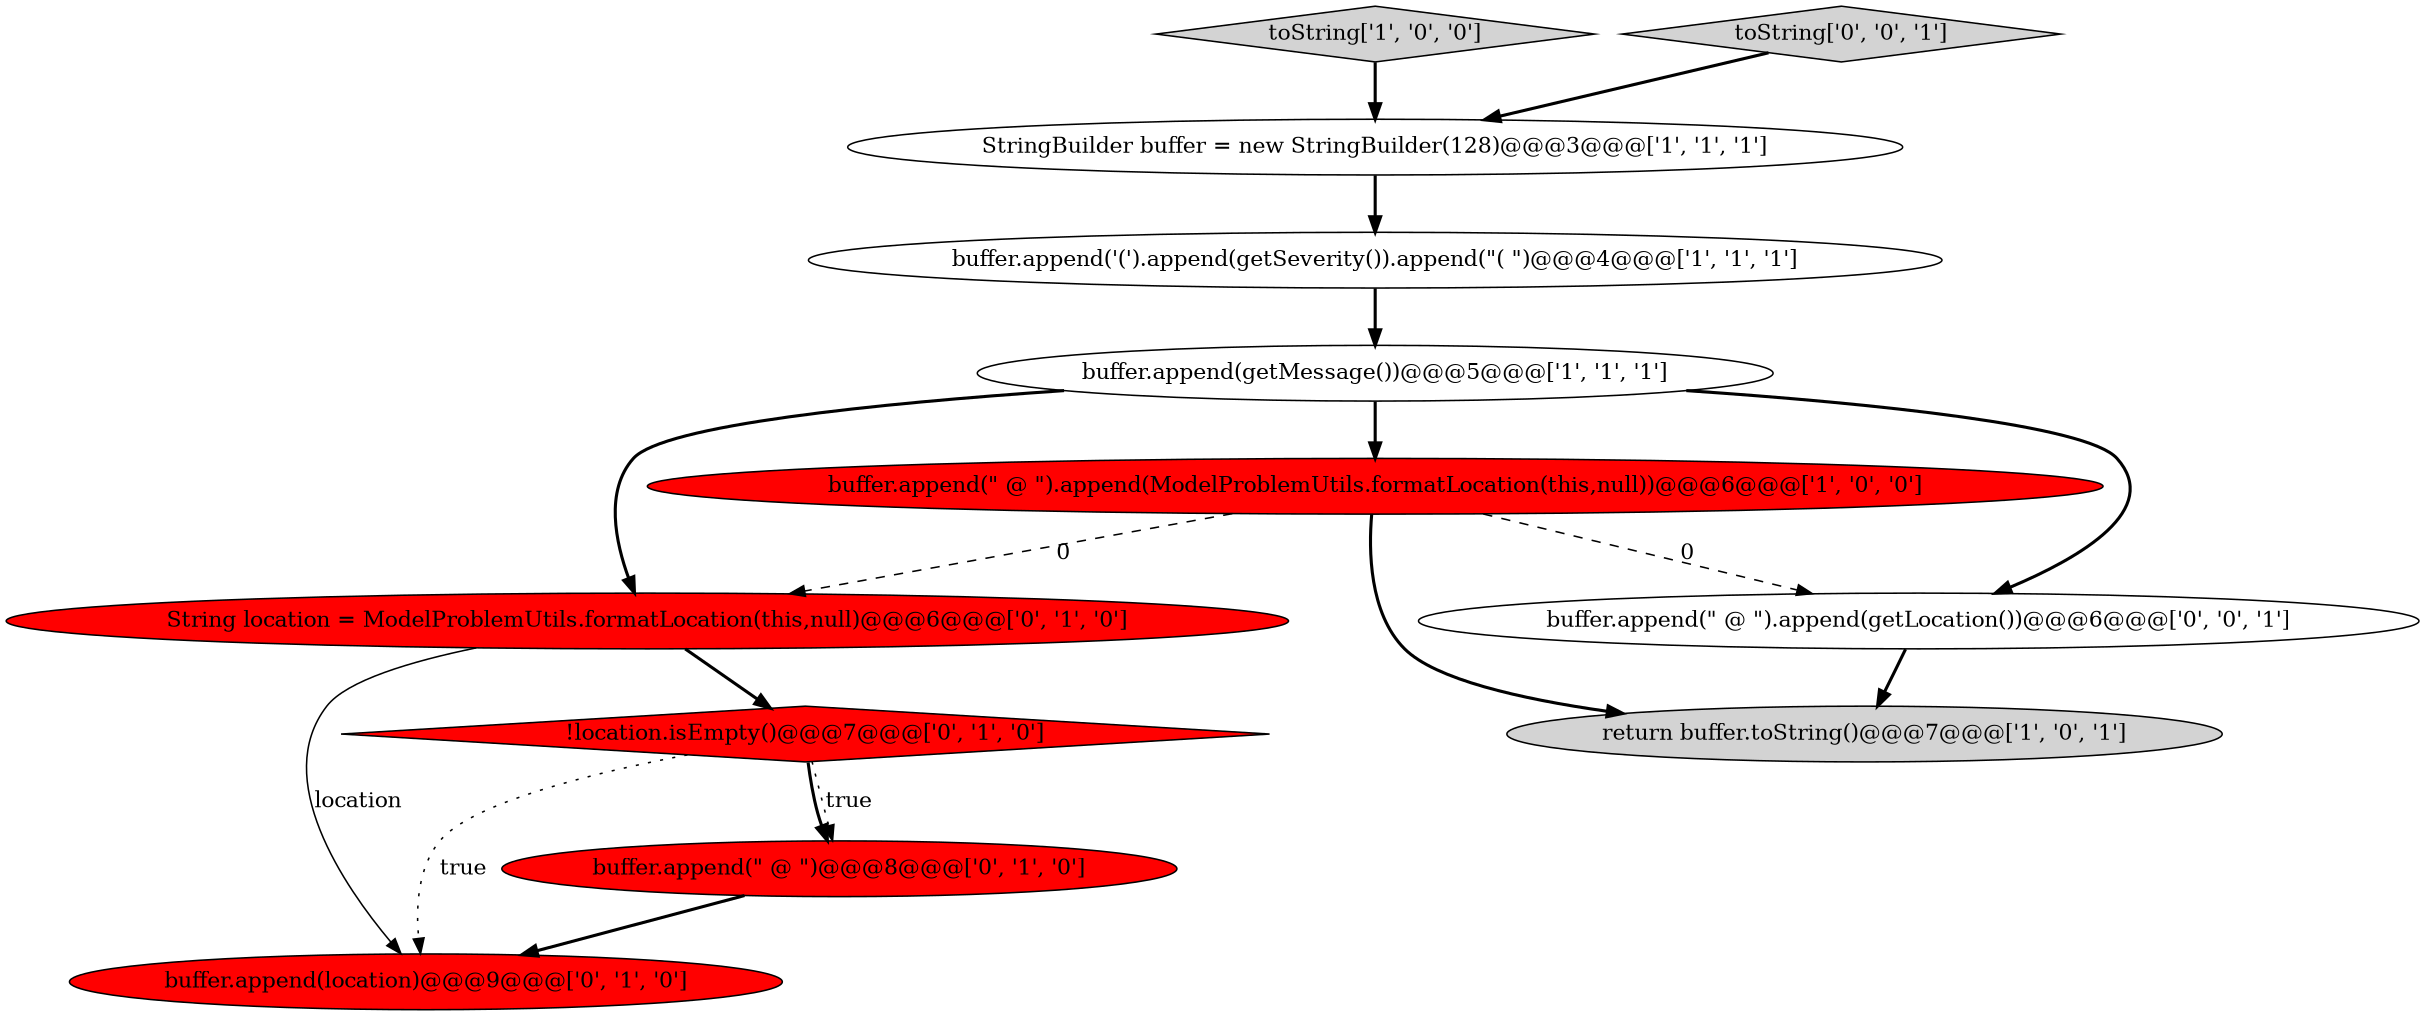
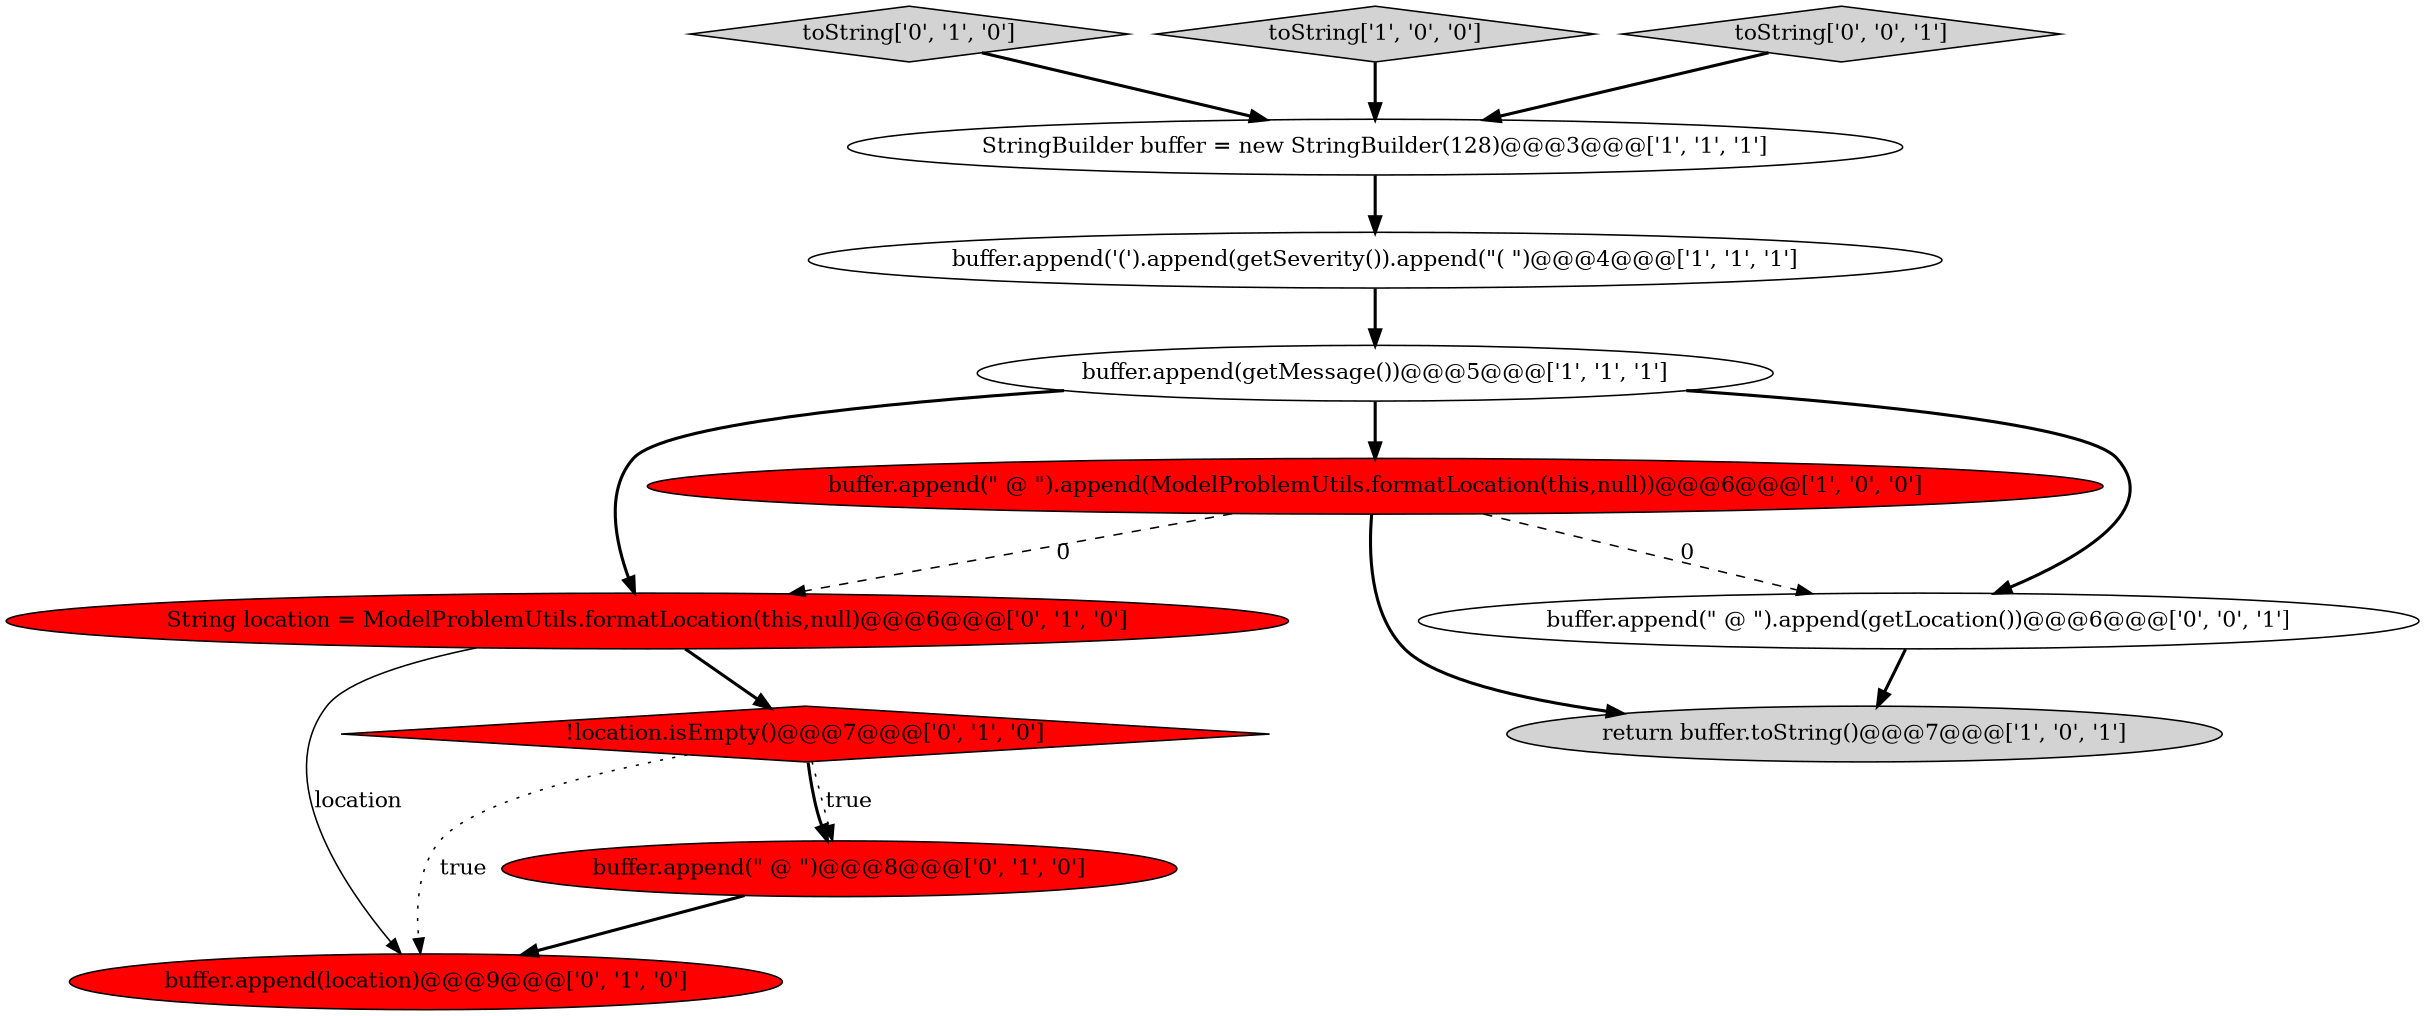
none -> (909, 34)
